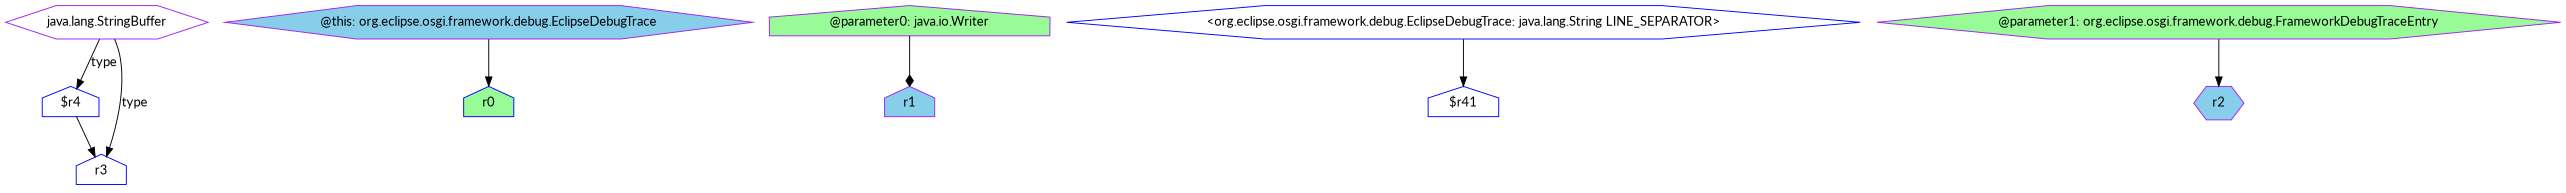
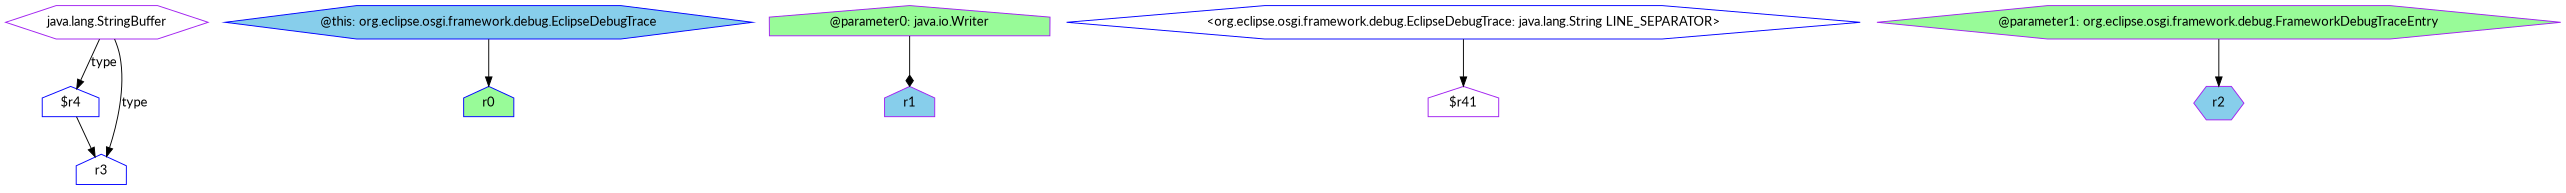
(489, 22) -> (489, 22)
(1463, 103) -> (1463, 103)
